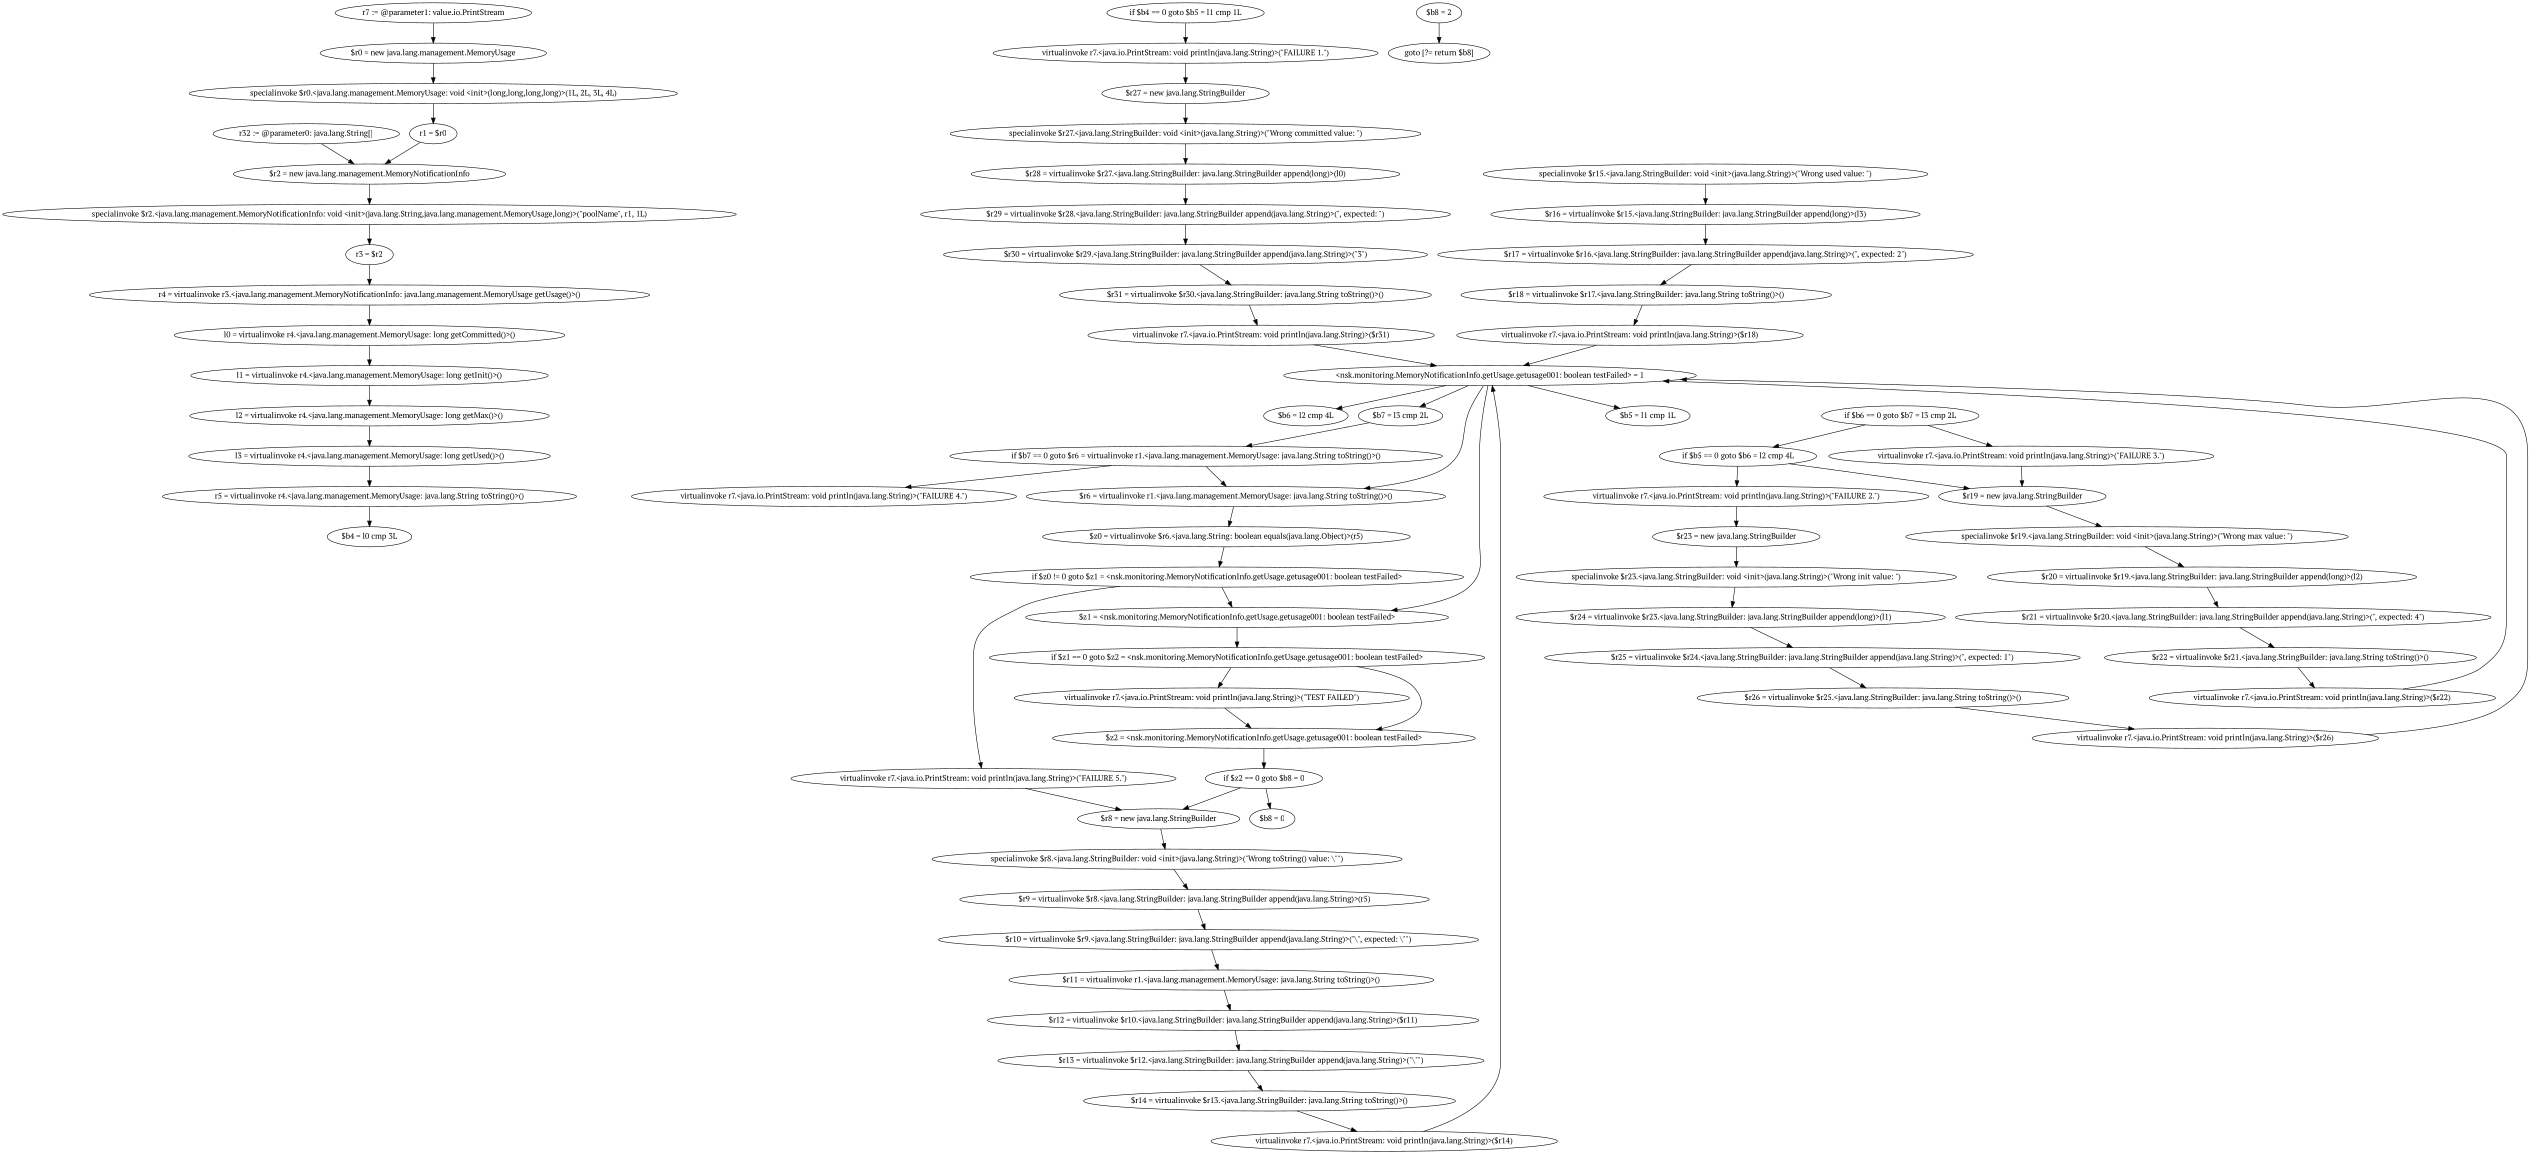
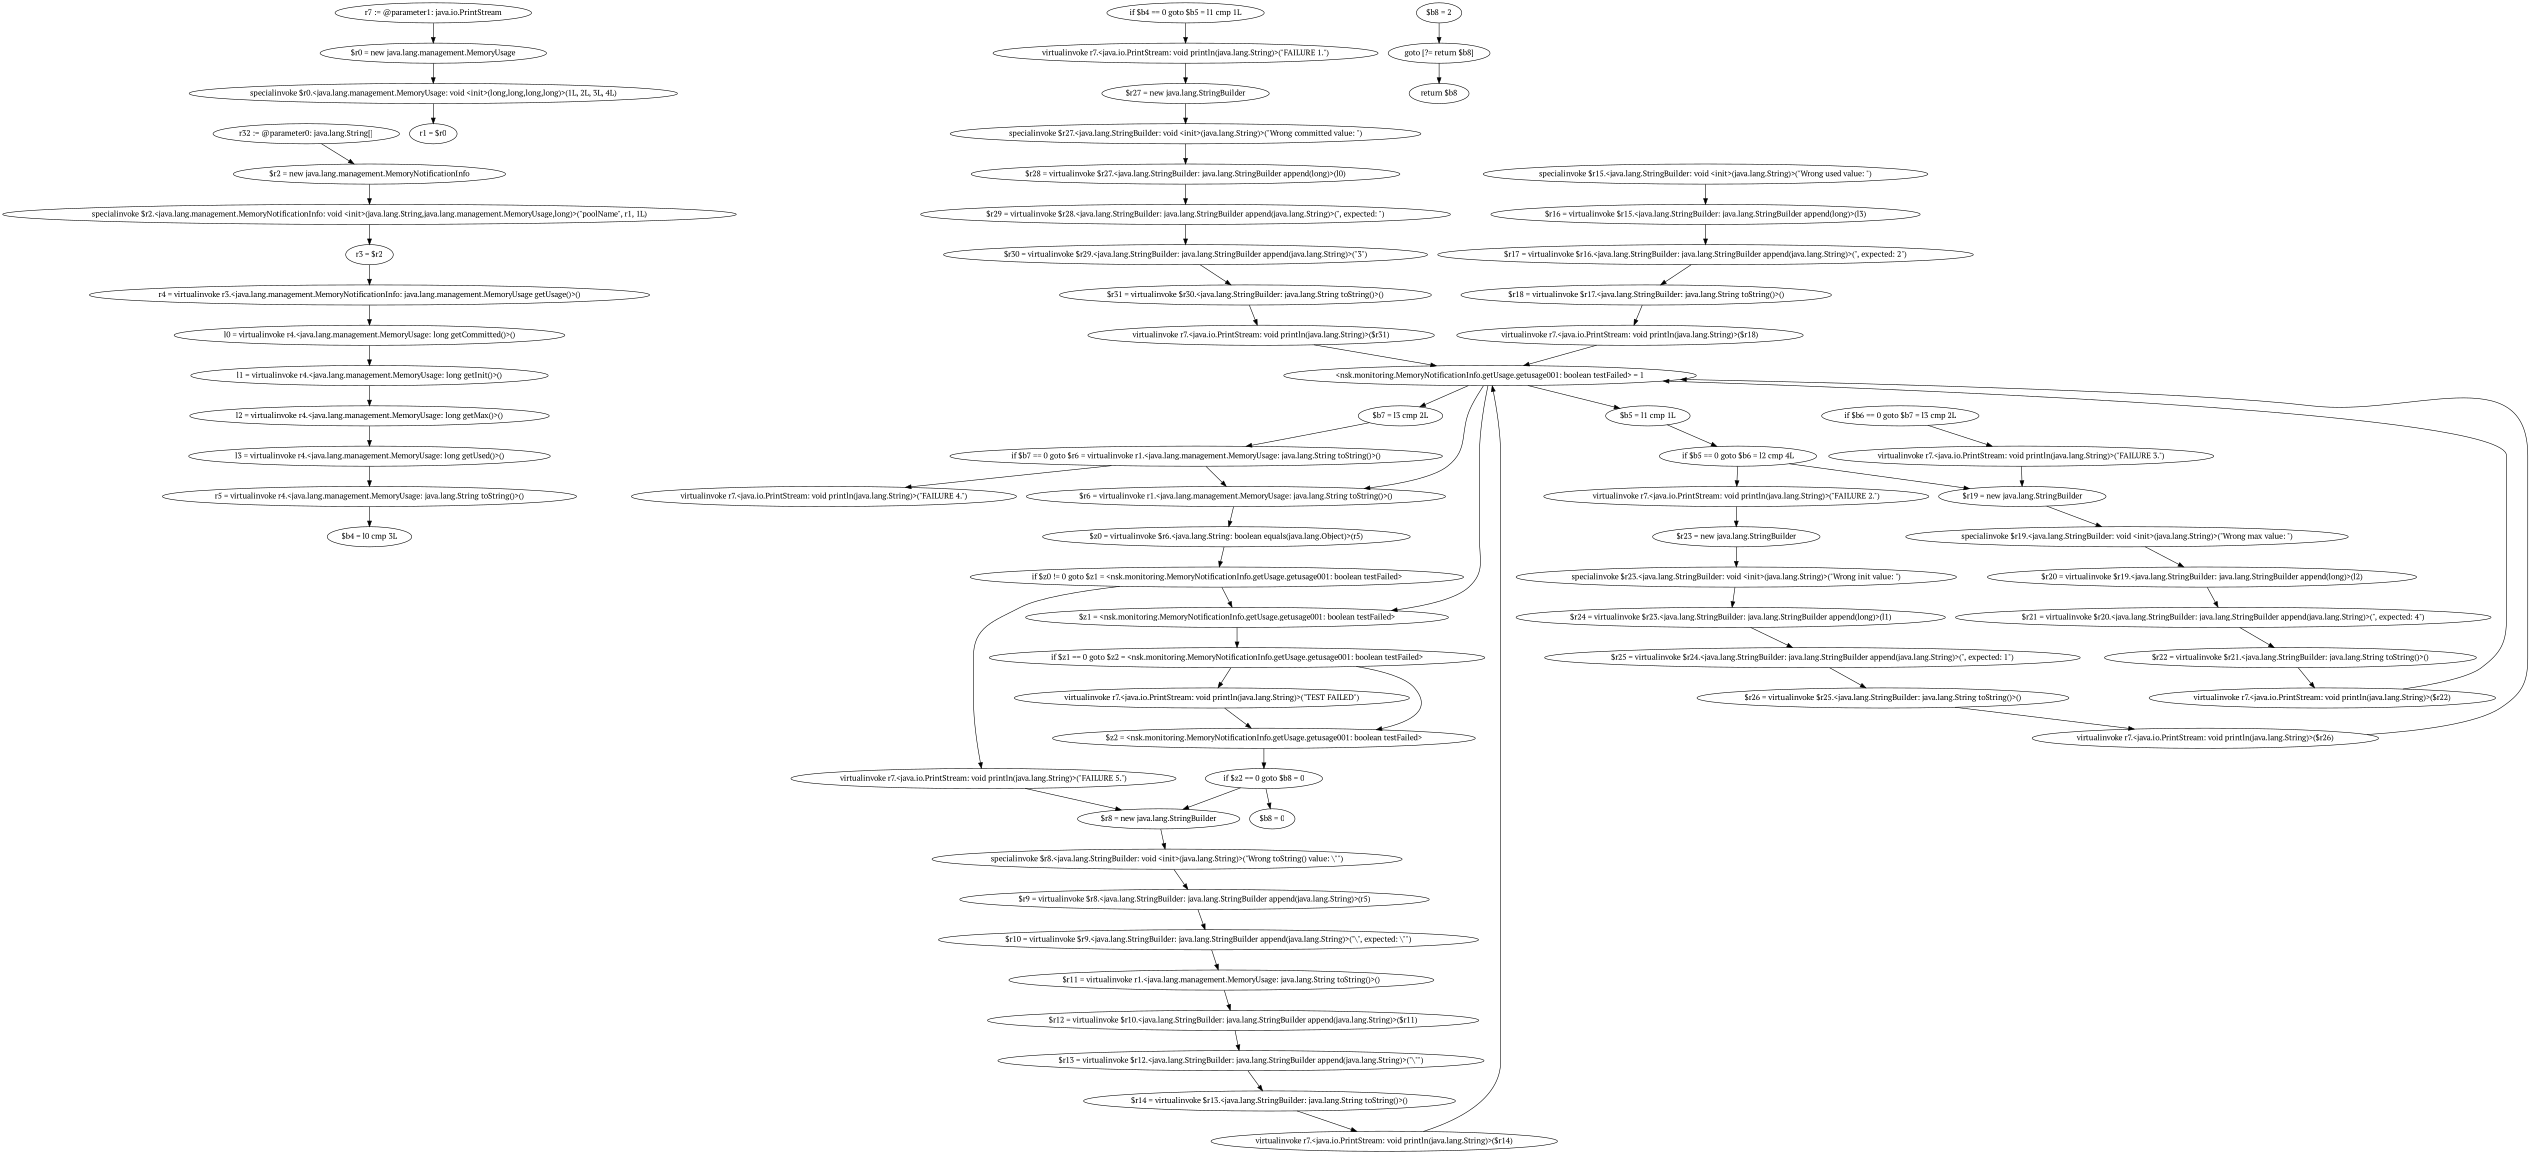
(433, 13) -> (433, 13)
none -> (1439, 93)
(405, 152) -> none
(1306, 416) -> none
(1822, 435) -> (1689, 434)
